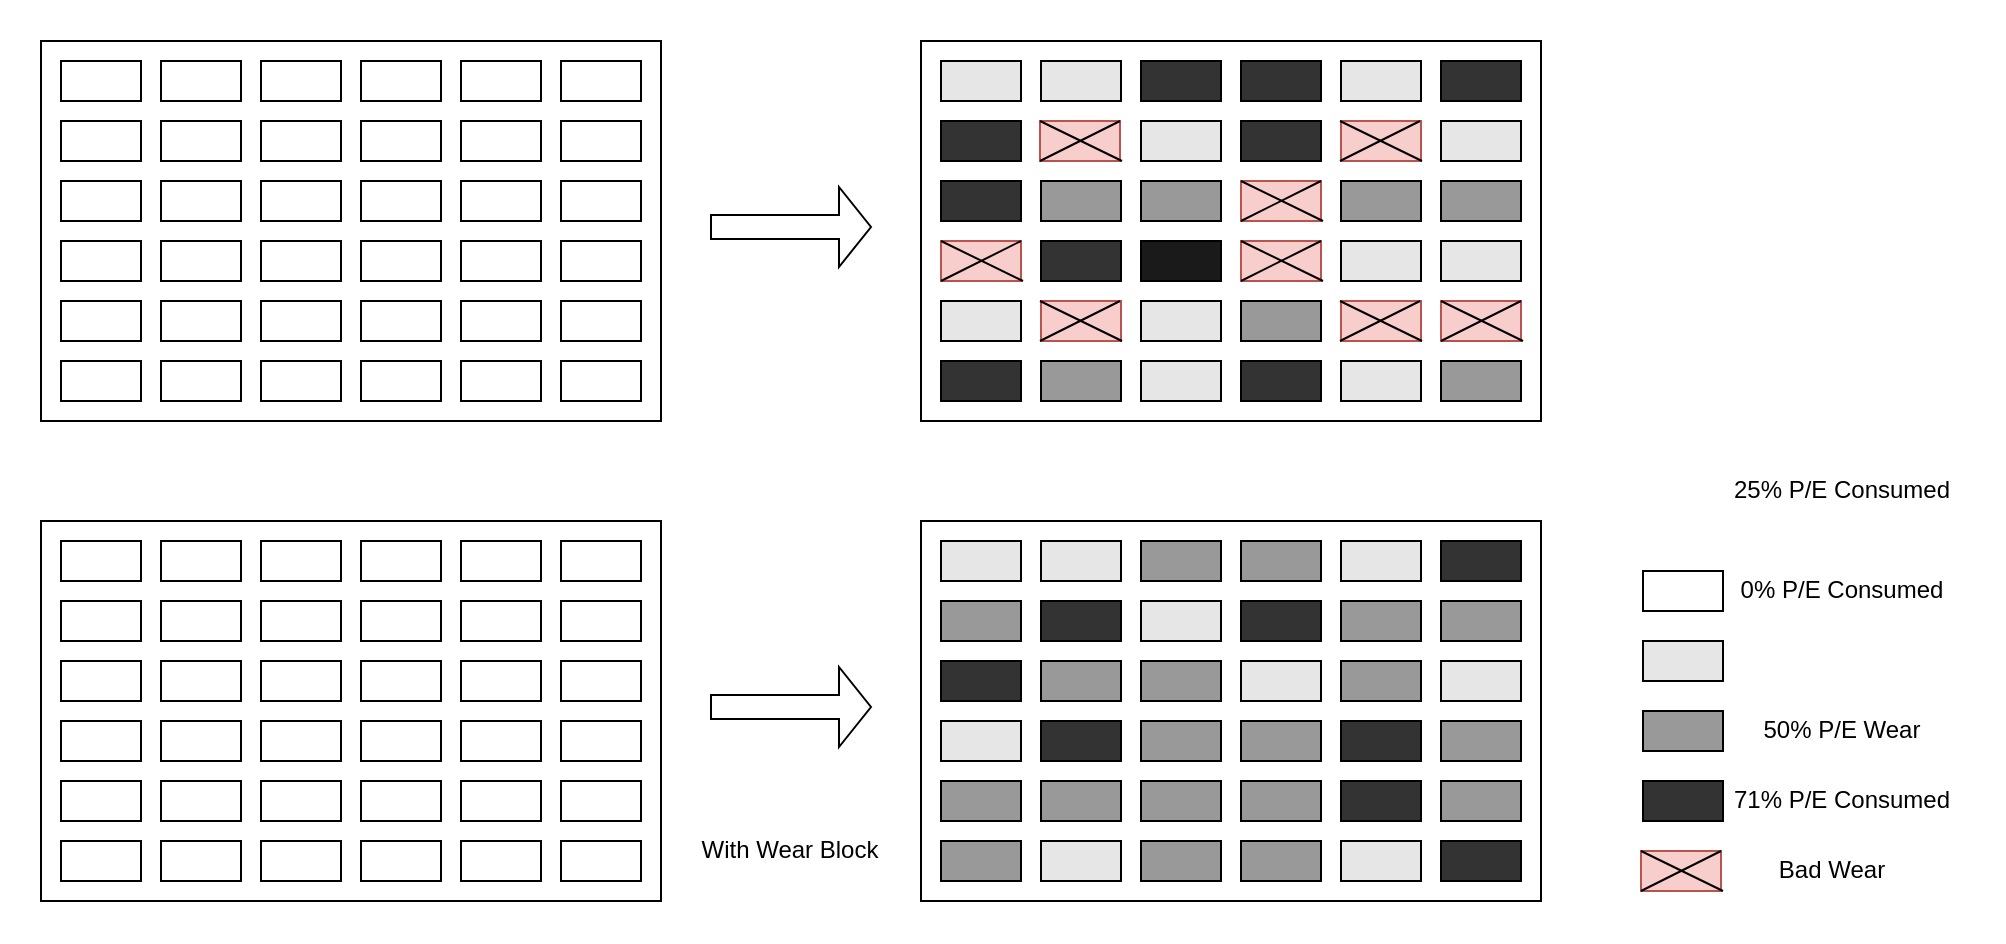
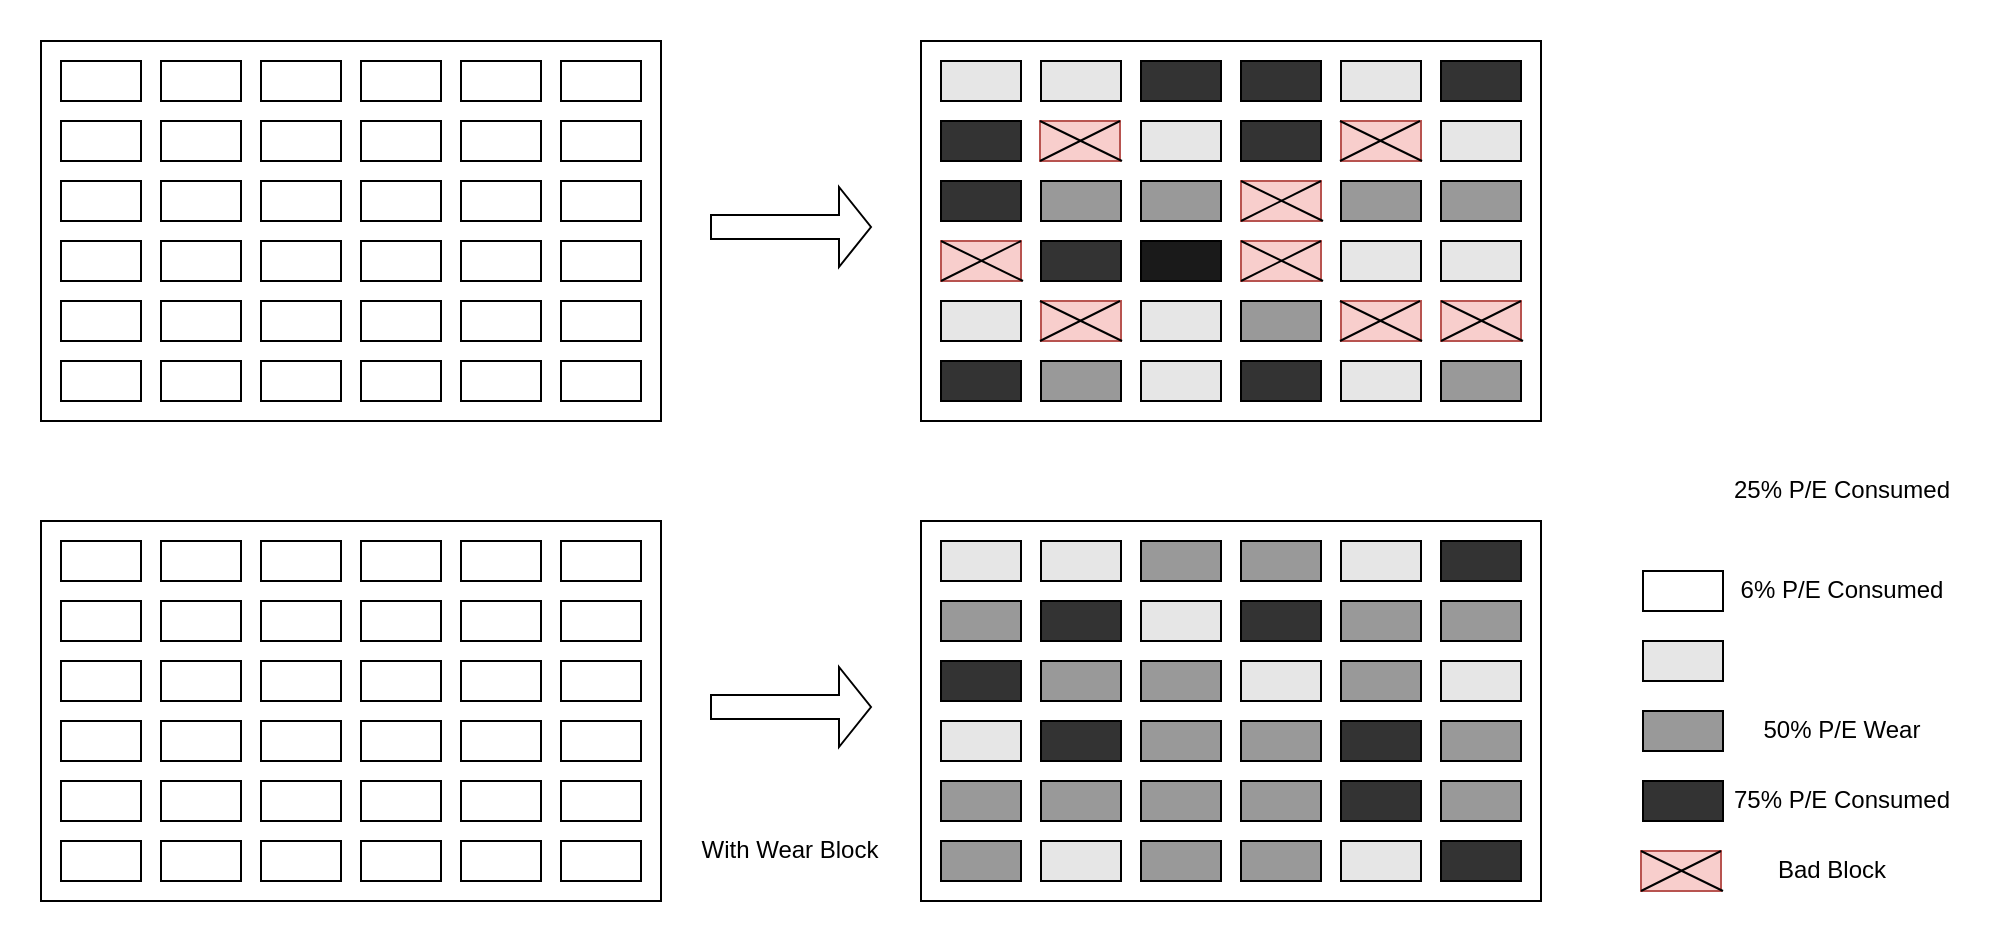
(1843, 591) -> (1843, 591)
(1843, 801) -> (1843, 801)
(1833, 871) -> (1833, 871)
